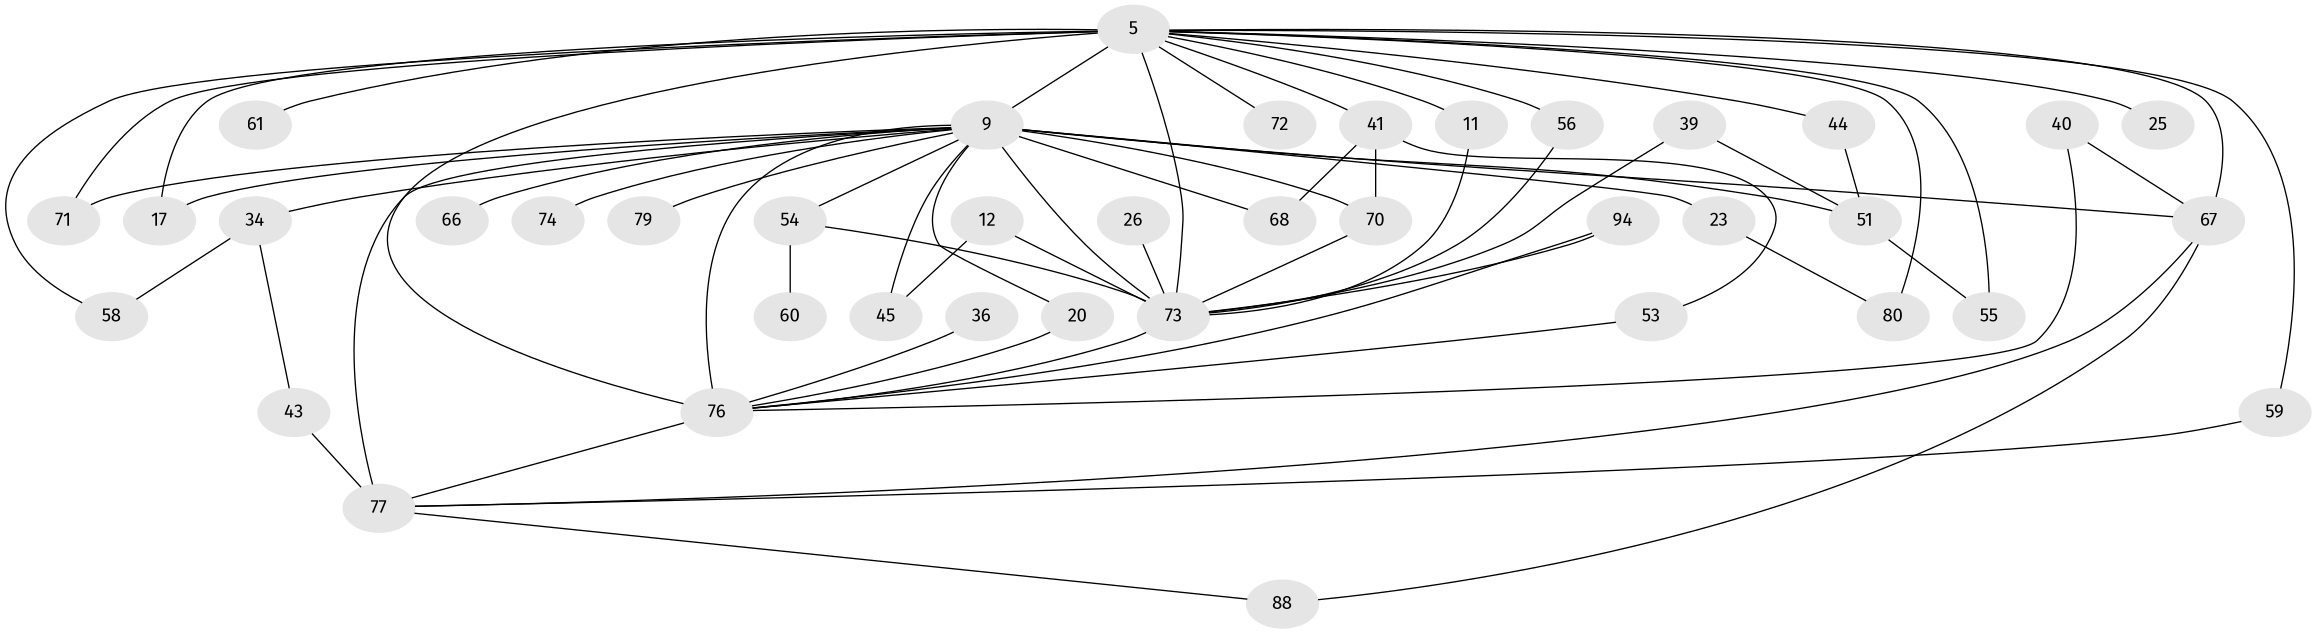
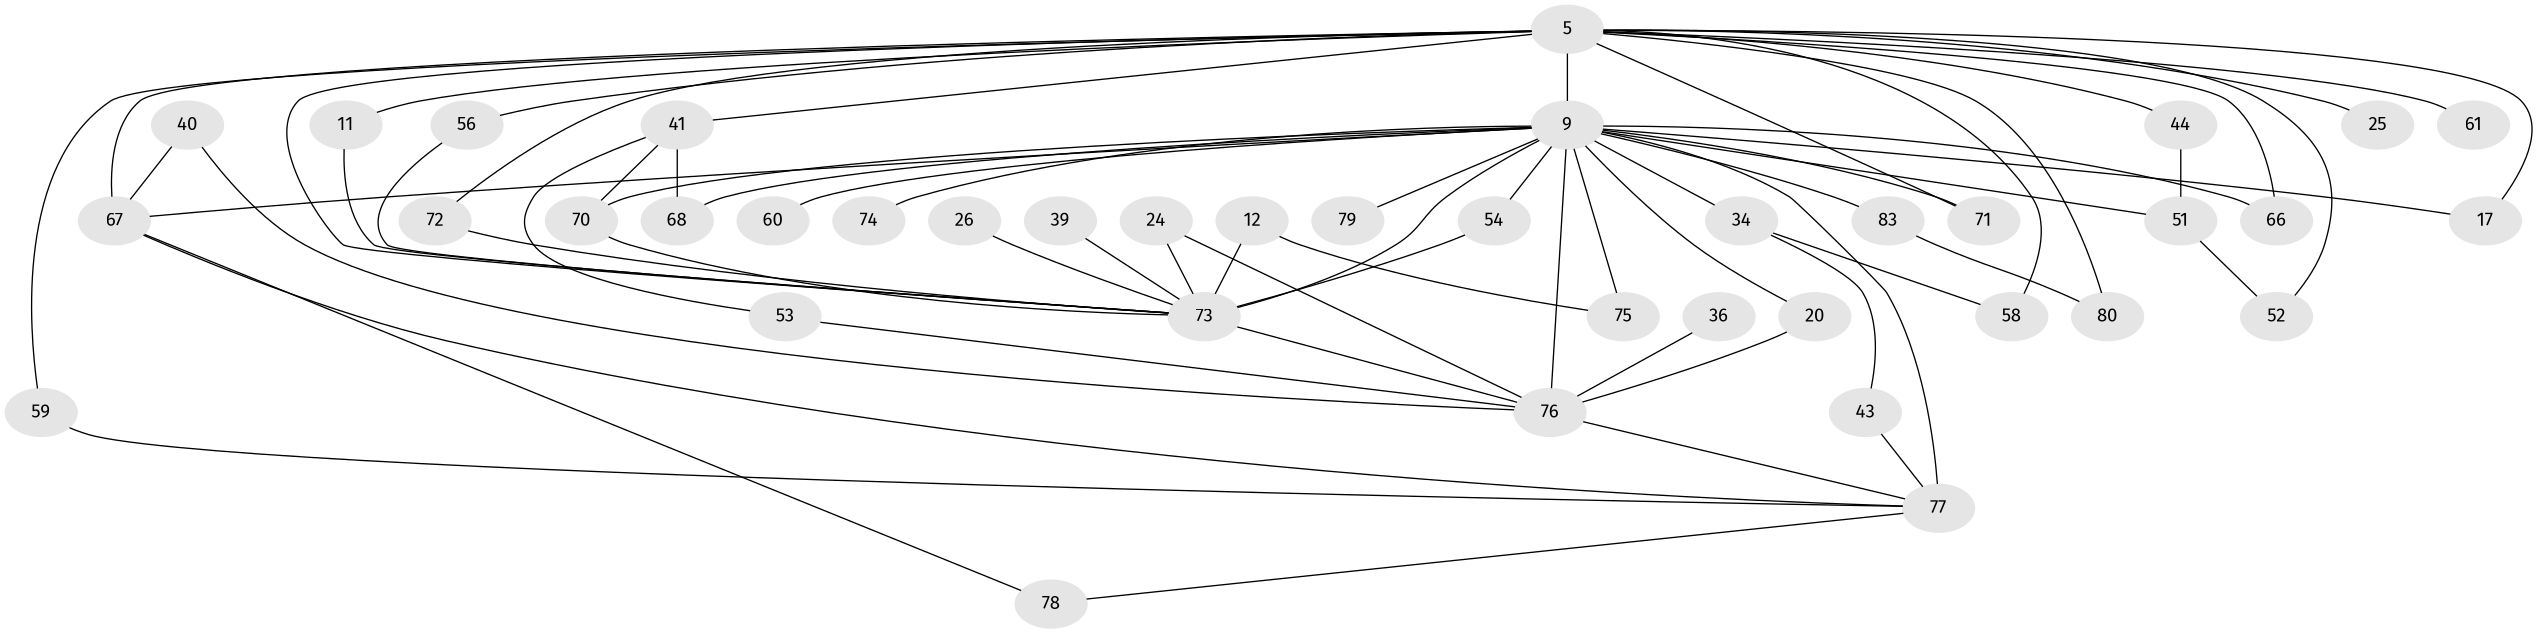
(545, 122) -> (2009, 61)
(1778, 173) -> none
(1623, 221) -> (1156, 221)
(1719, 221) -> (1888, 221)
none -> (677, 266)
(790, 269) -> (999, 168)
(886, 317) -> (1623, 317)
(1989, 317) -> (2277, 317)
(1283, 604) -> (1051, 604)
